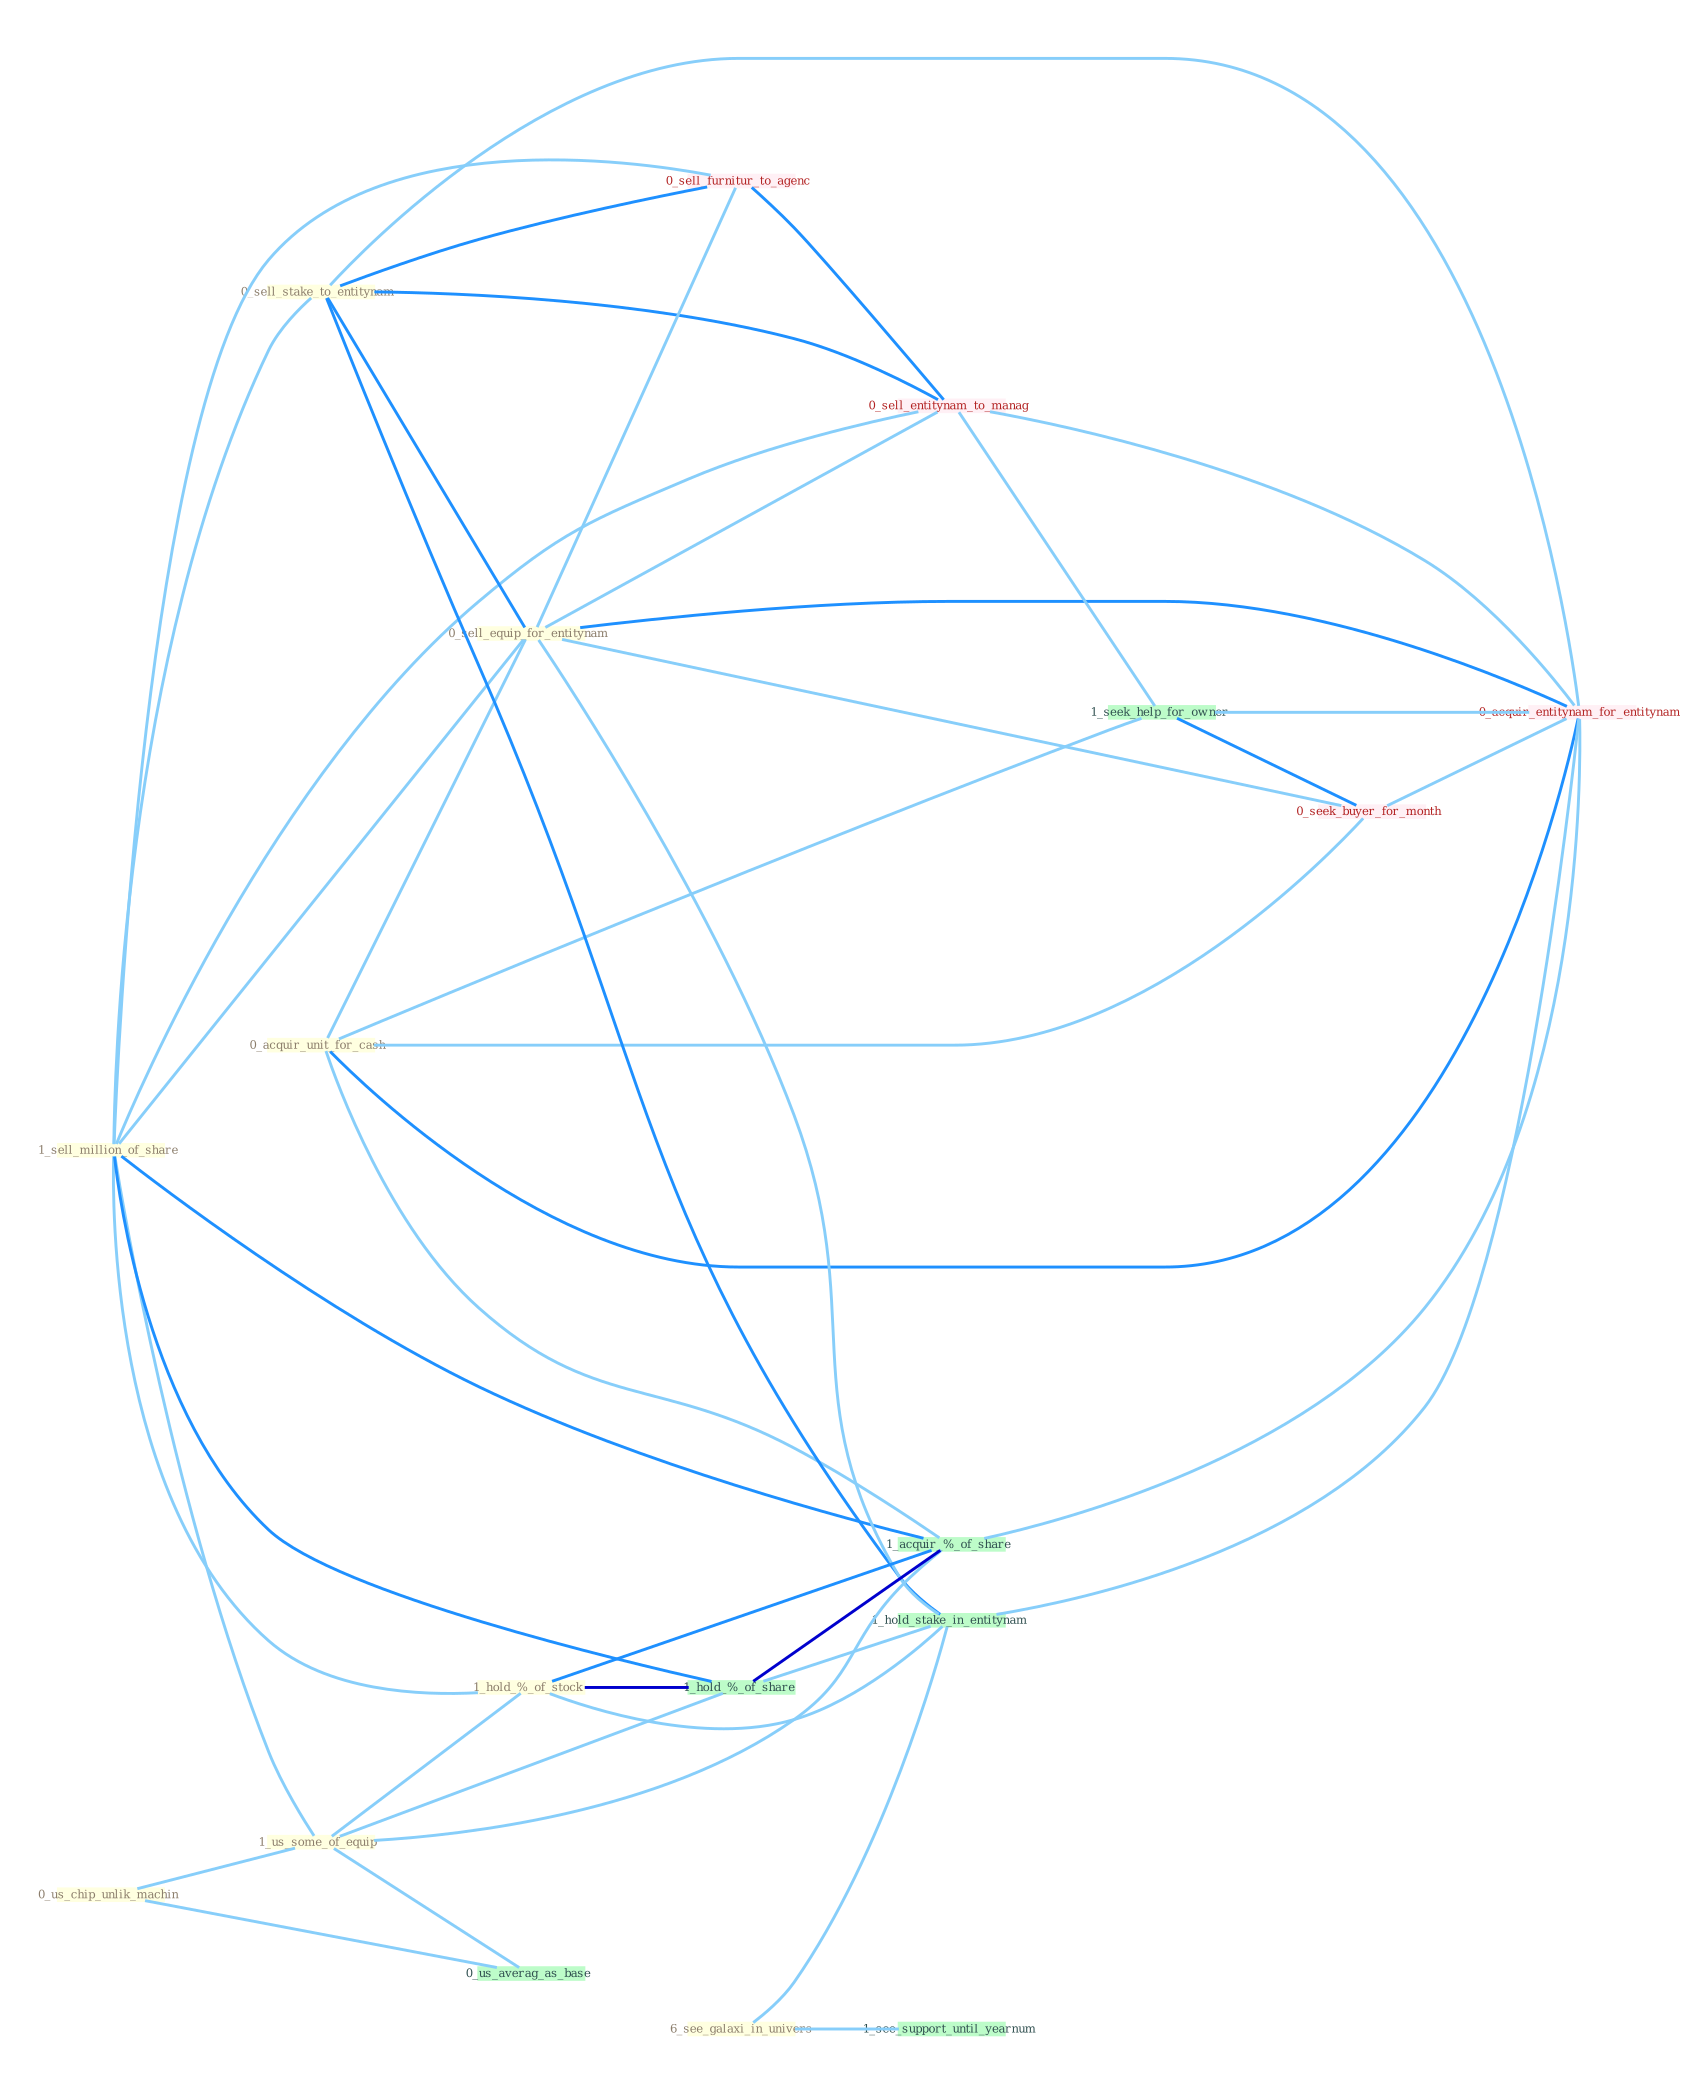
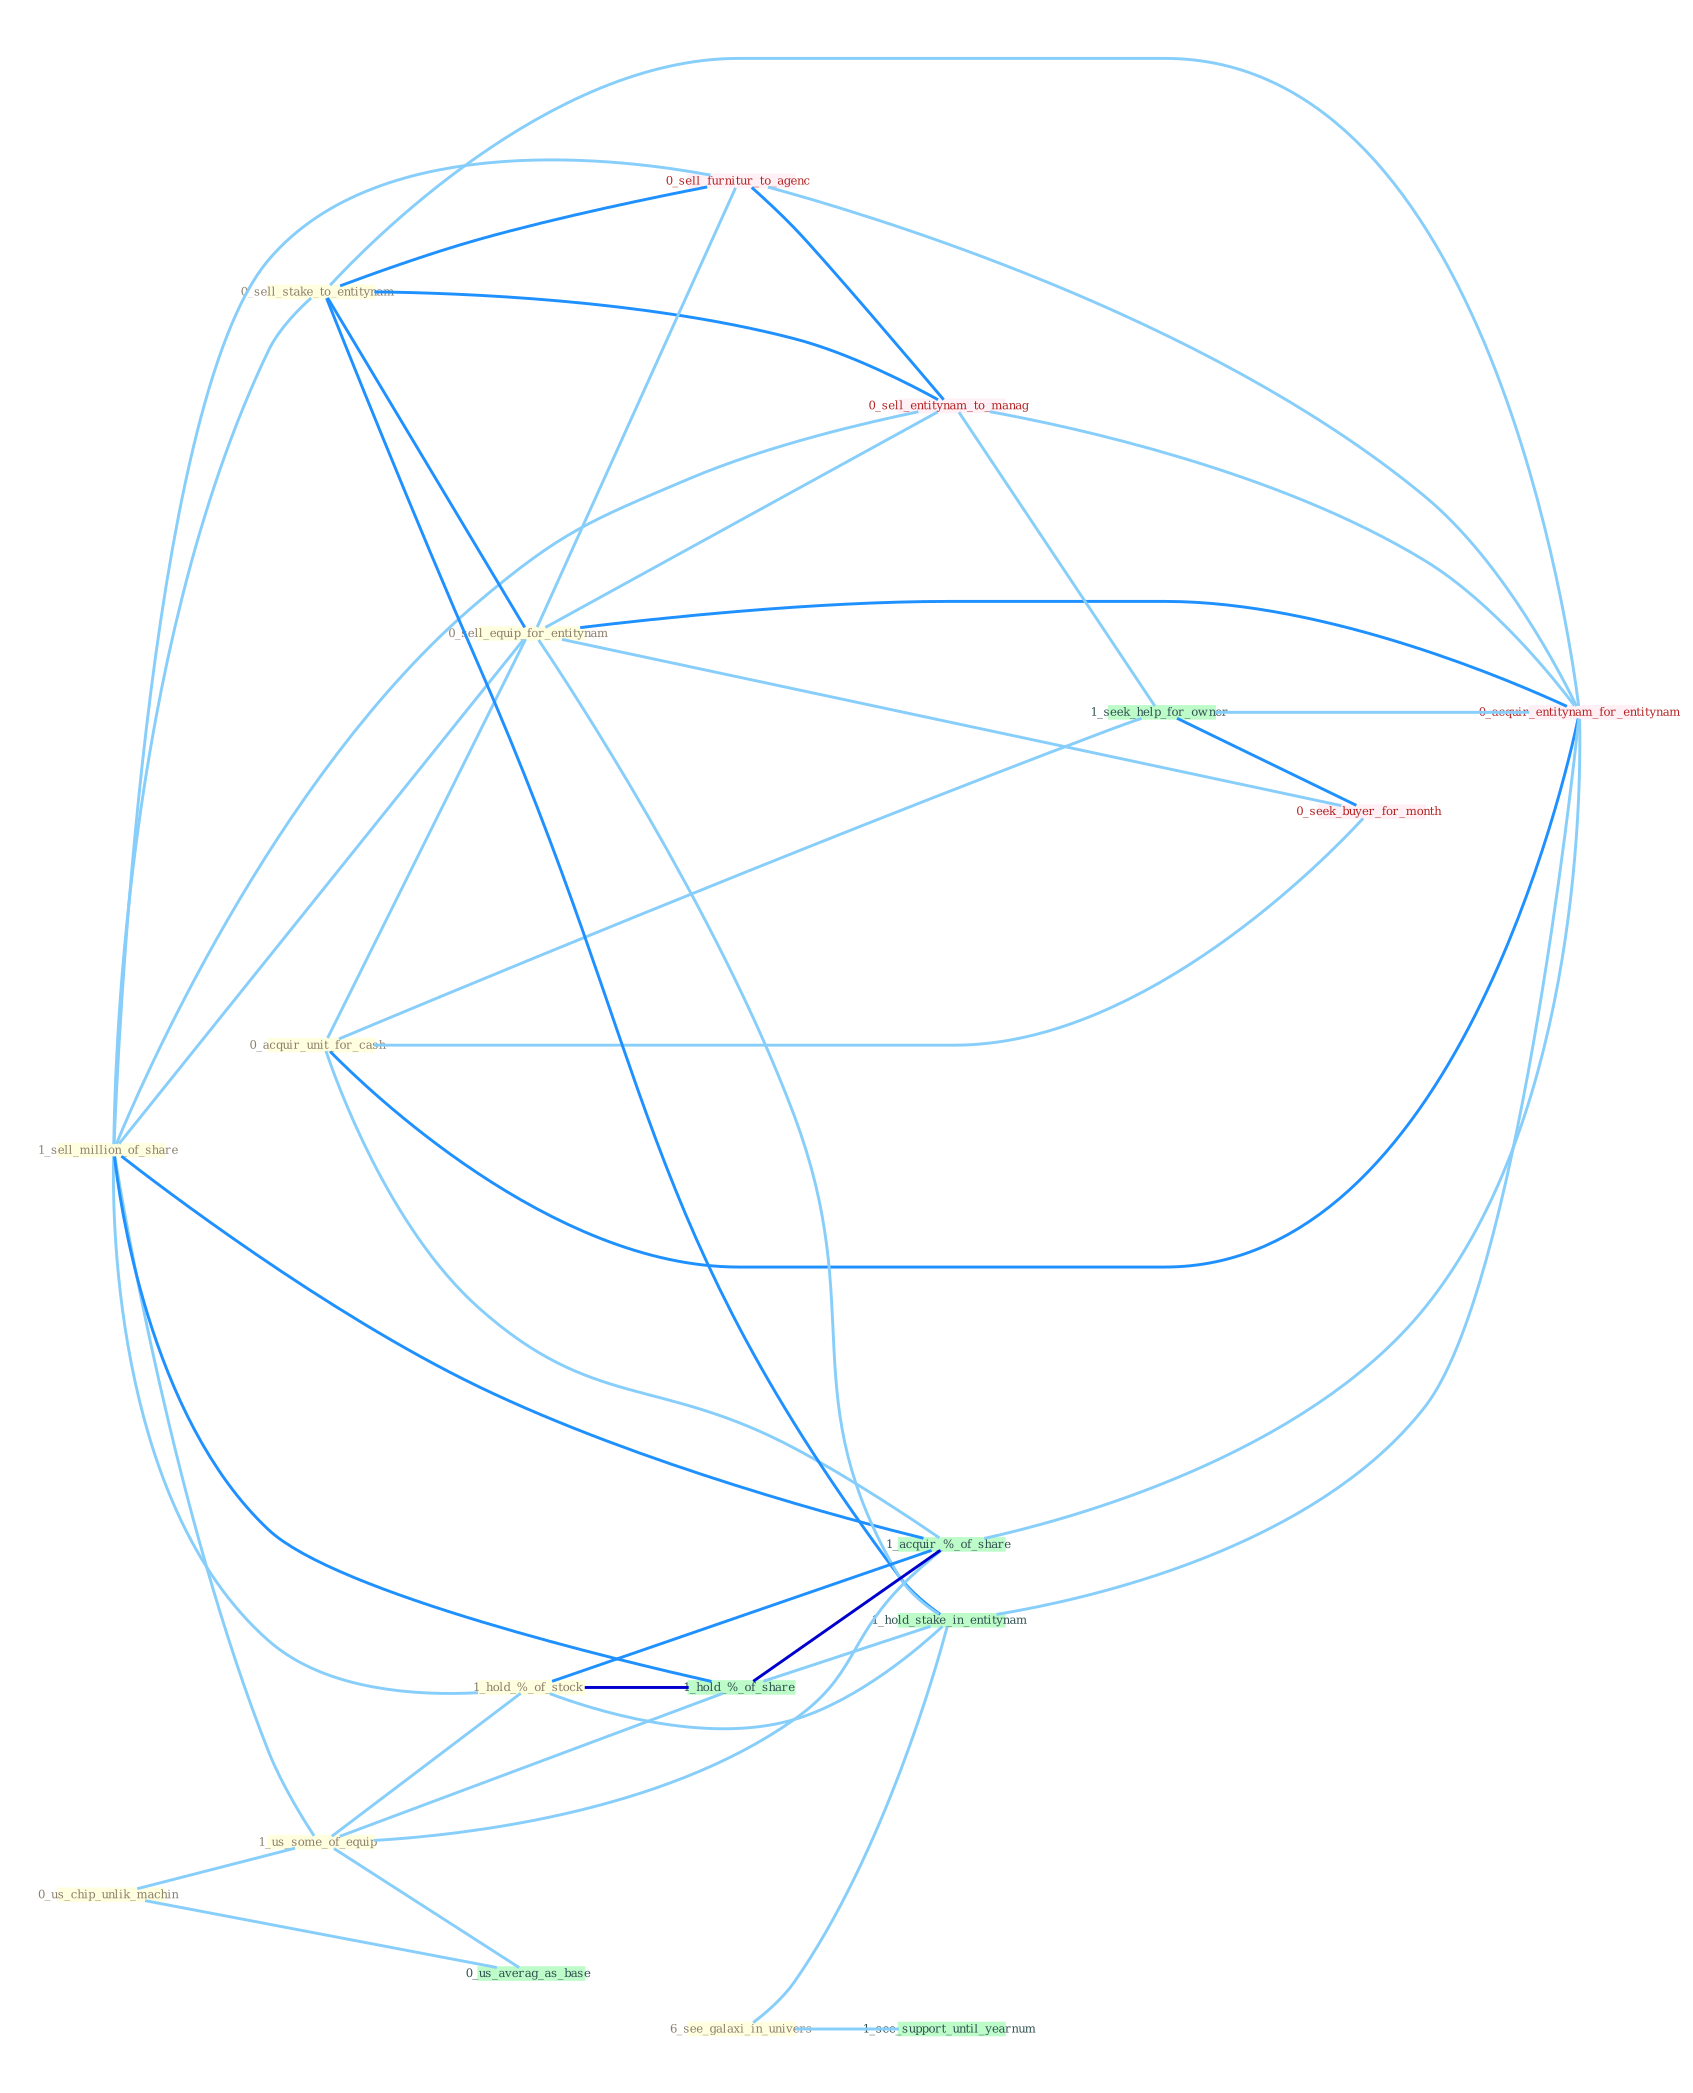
(1477, 762) -> (1229, 368)
